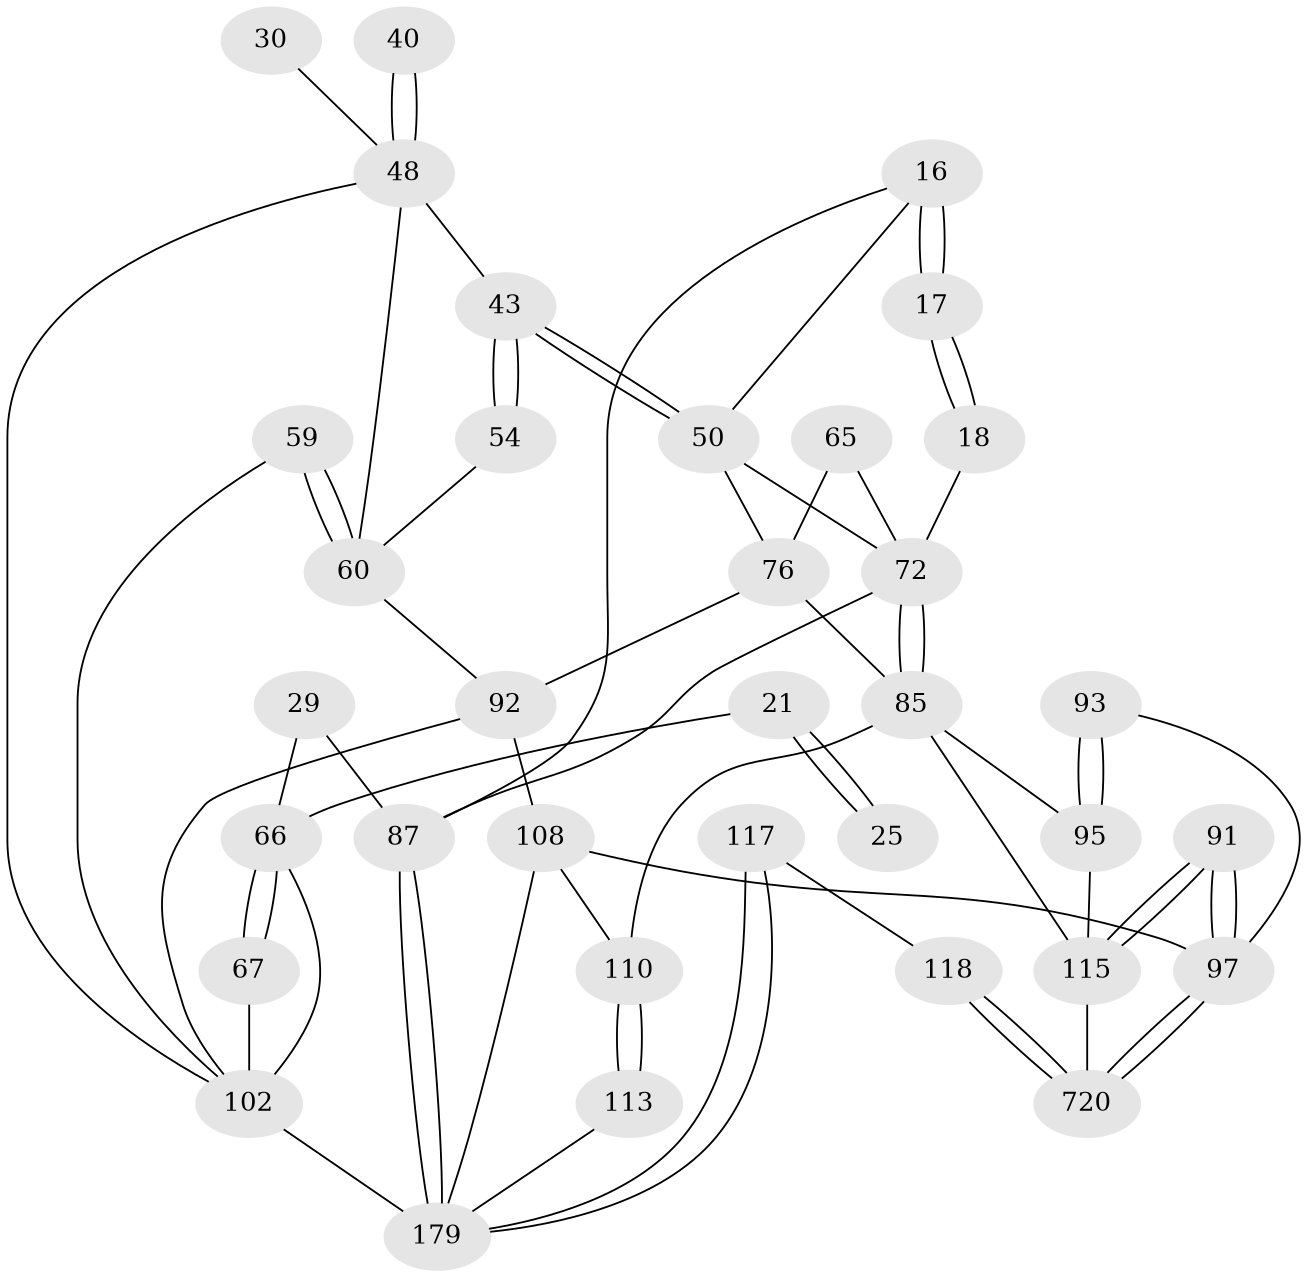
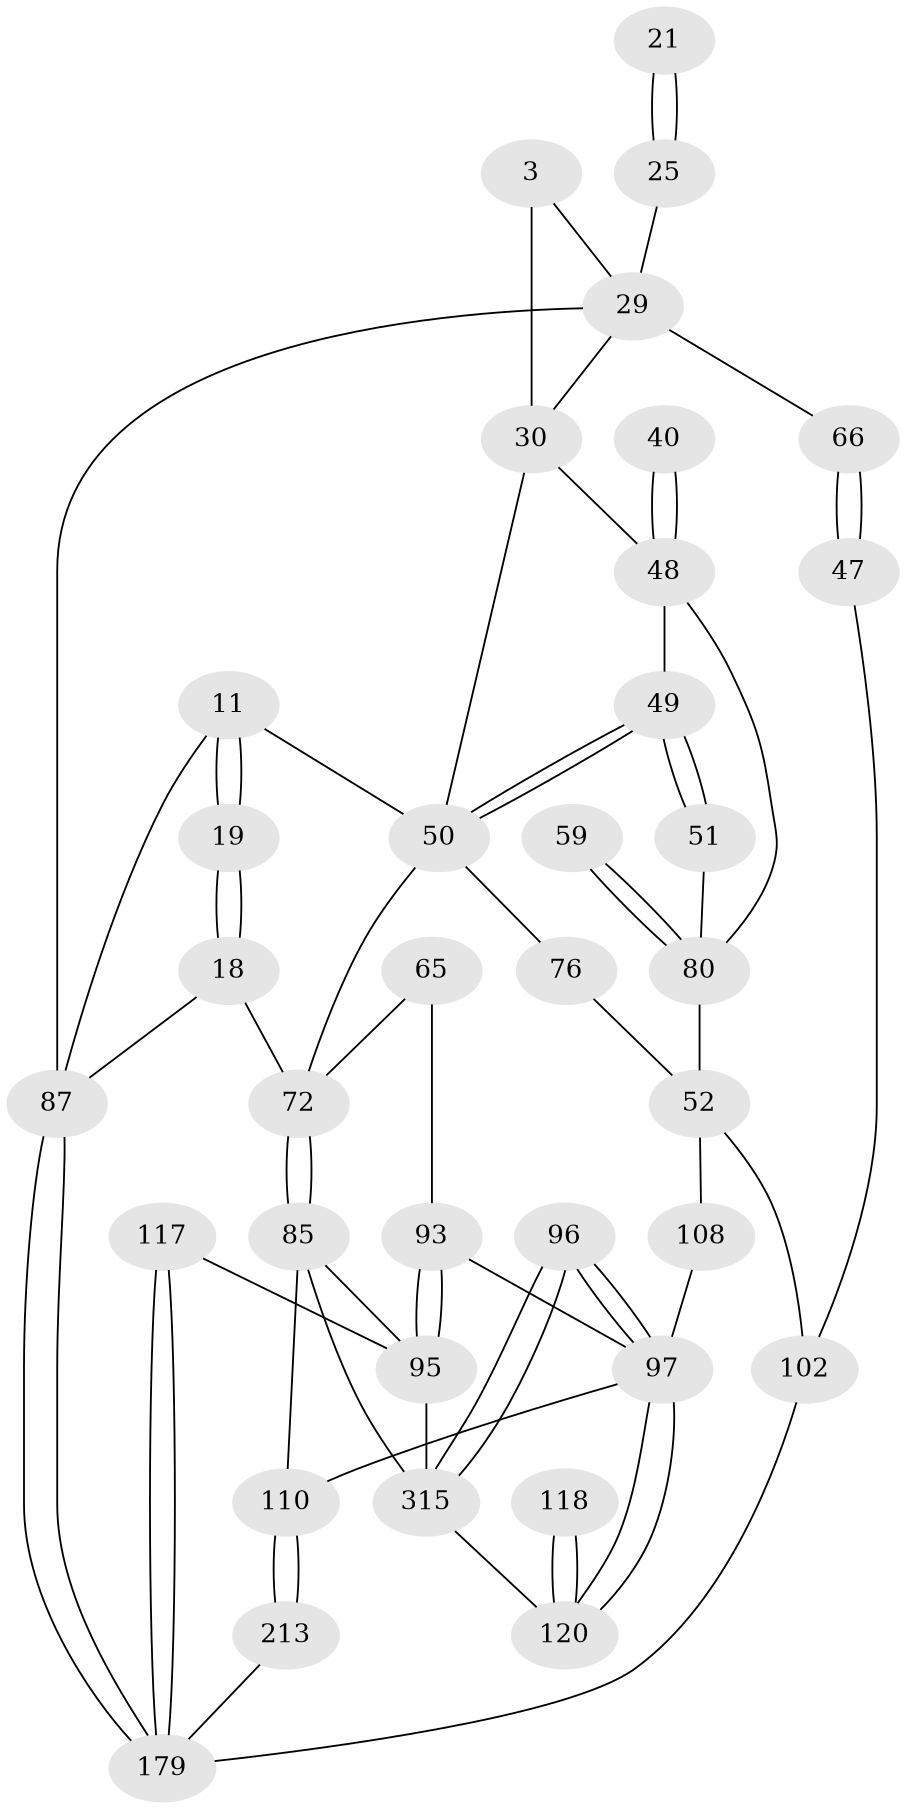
none -> (532, 174)
(932, 174) -> (229, 705)
none -> (649, 240)
(506, 306) -> (664, 705)
(932, 306) -> (229, 838)
none -> (582, 373)
(506, 439) -> (705, 838)
(815, 495) -> (432, 1104)
(7, 571) -> none
(354, 572) -> (700, 971)
(845, 638) -> none
none -> (485, 639)
(506, 705) -> (700, 1104)
(672, 707) -> (143, 1037)
(78, 754) -> none
(507, 757) -> none
(1224, 838) -> (565, 1237)
(850, 904) -> (281, 1297)
(585, 905) -> (478, 1427)
(249, 971) -> (849, 572)
(1087, 971) -> (426, 1503)
(320, 975) -> none
(495, 1038) -> none
(629, 1104) -> (286, 1635)
(1087, 1104) -> (565, 1635)
